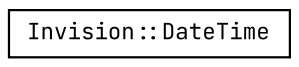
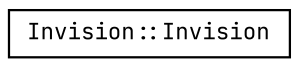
(149, 34) -> (149, 34)
